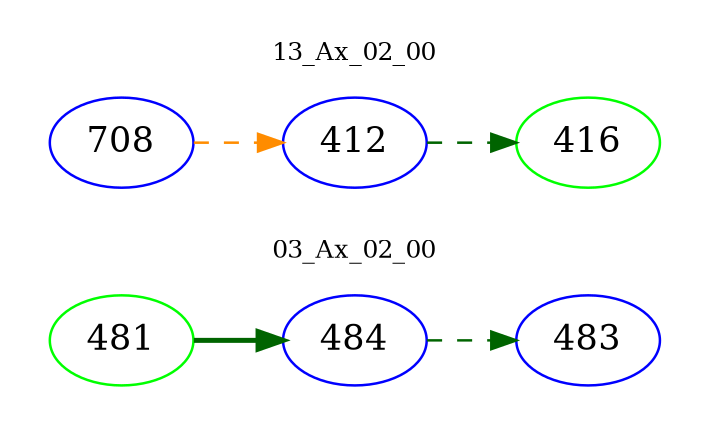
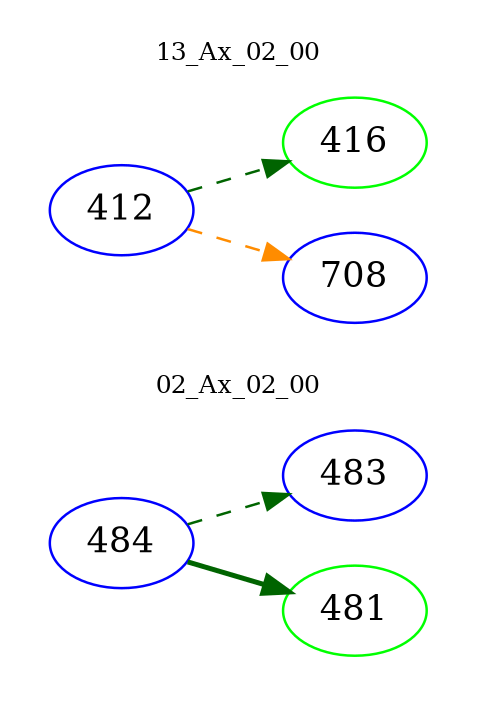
(226, 143) -> (226, 240)
(355, 252) -> (238, 387)
(226, 340) -> (226, 573)
